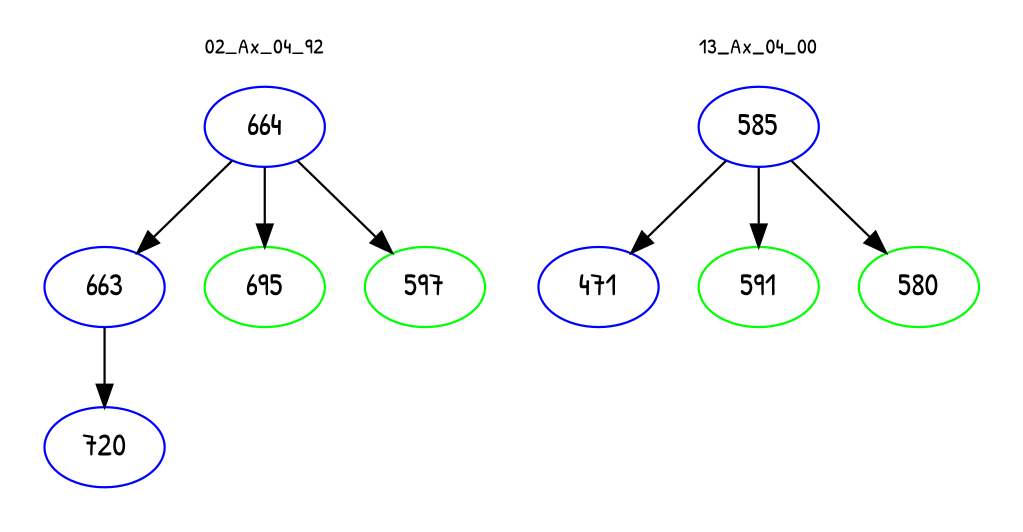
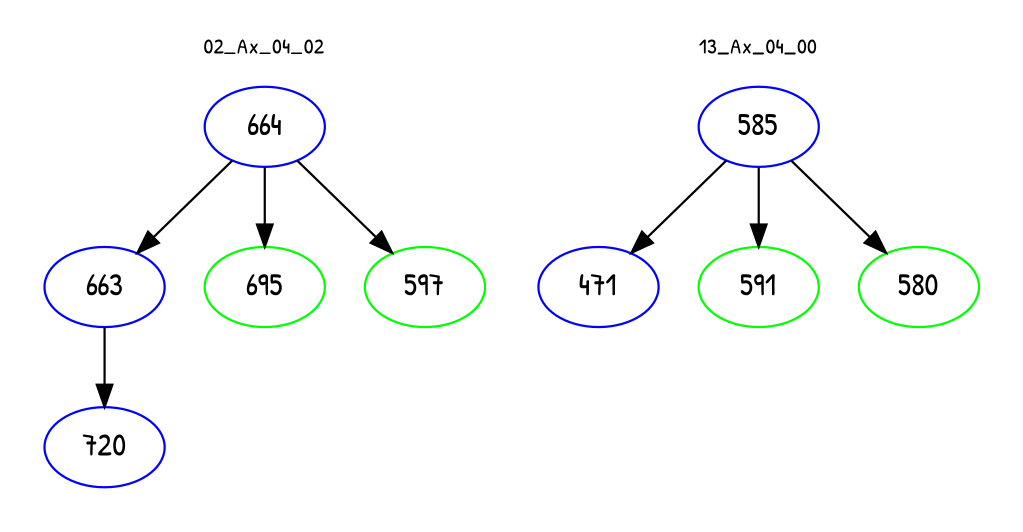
(265, 48) -> (265, 48)
